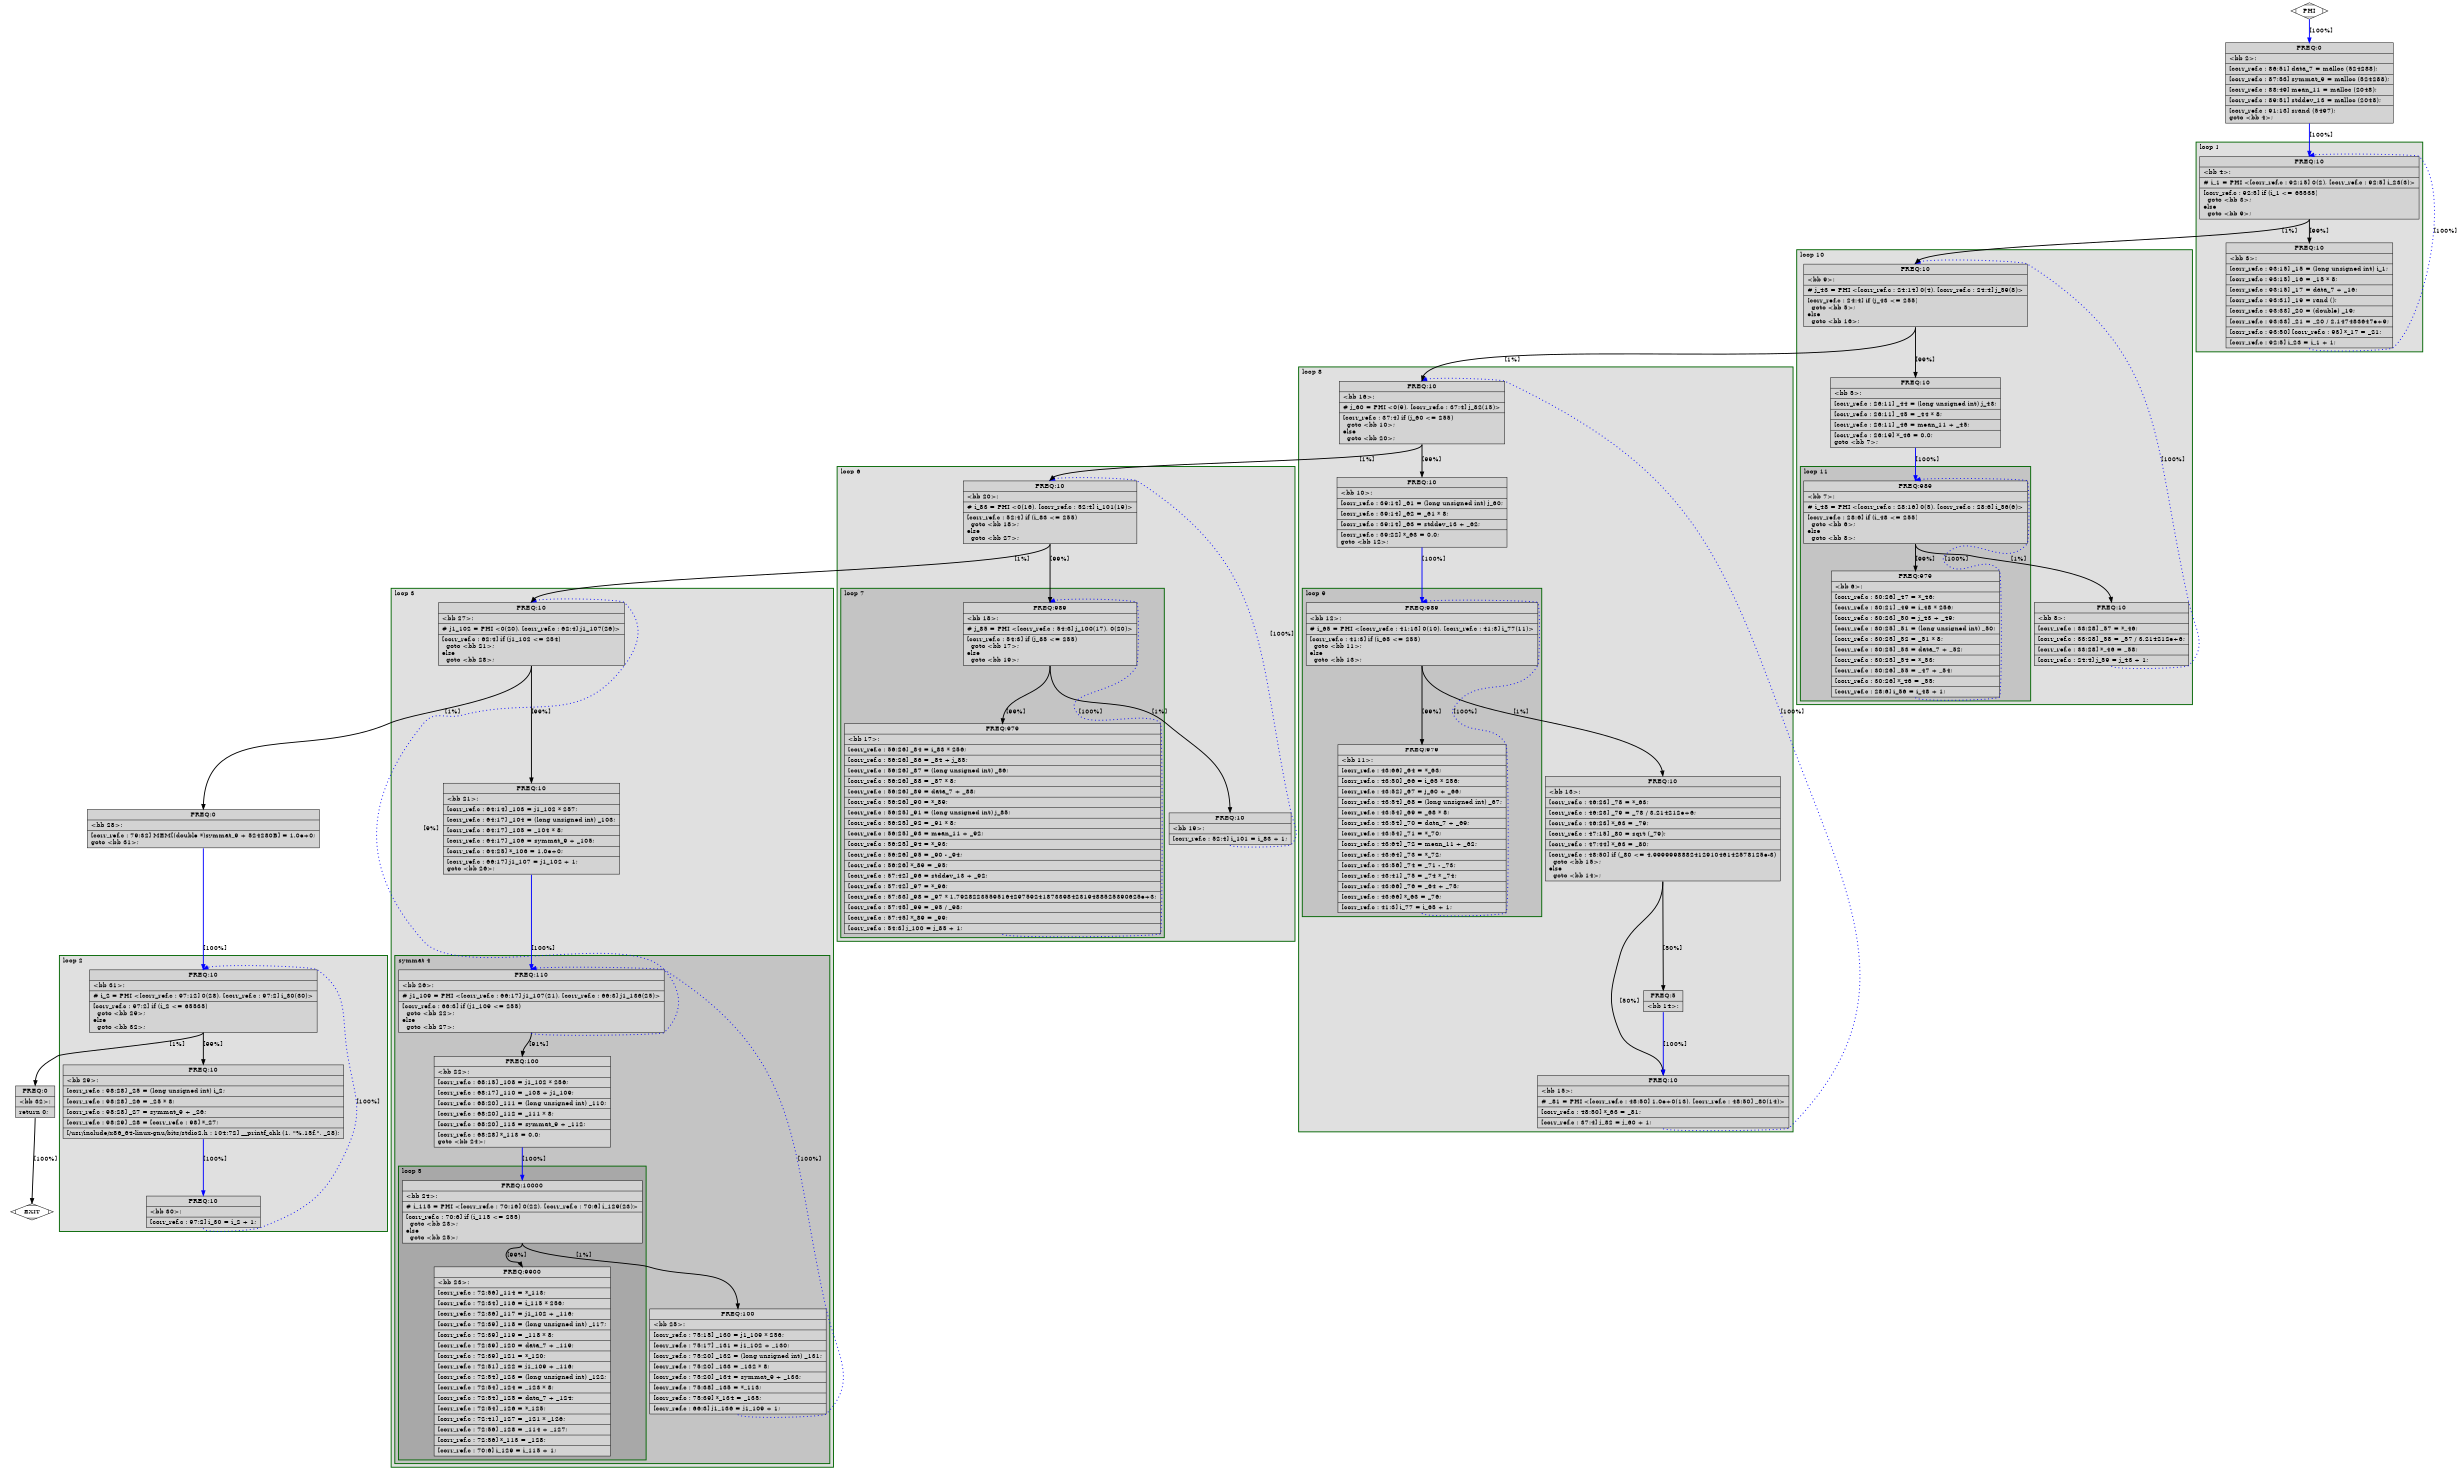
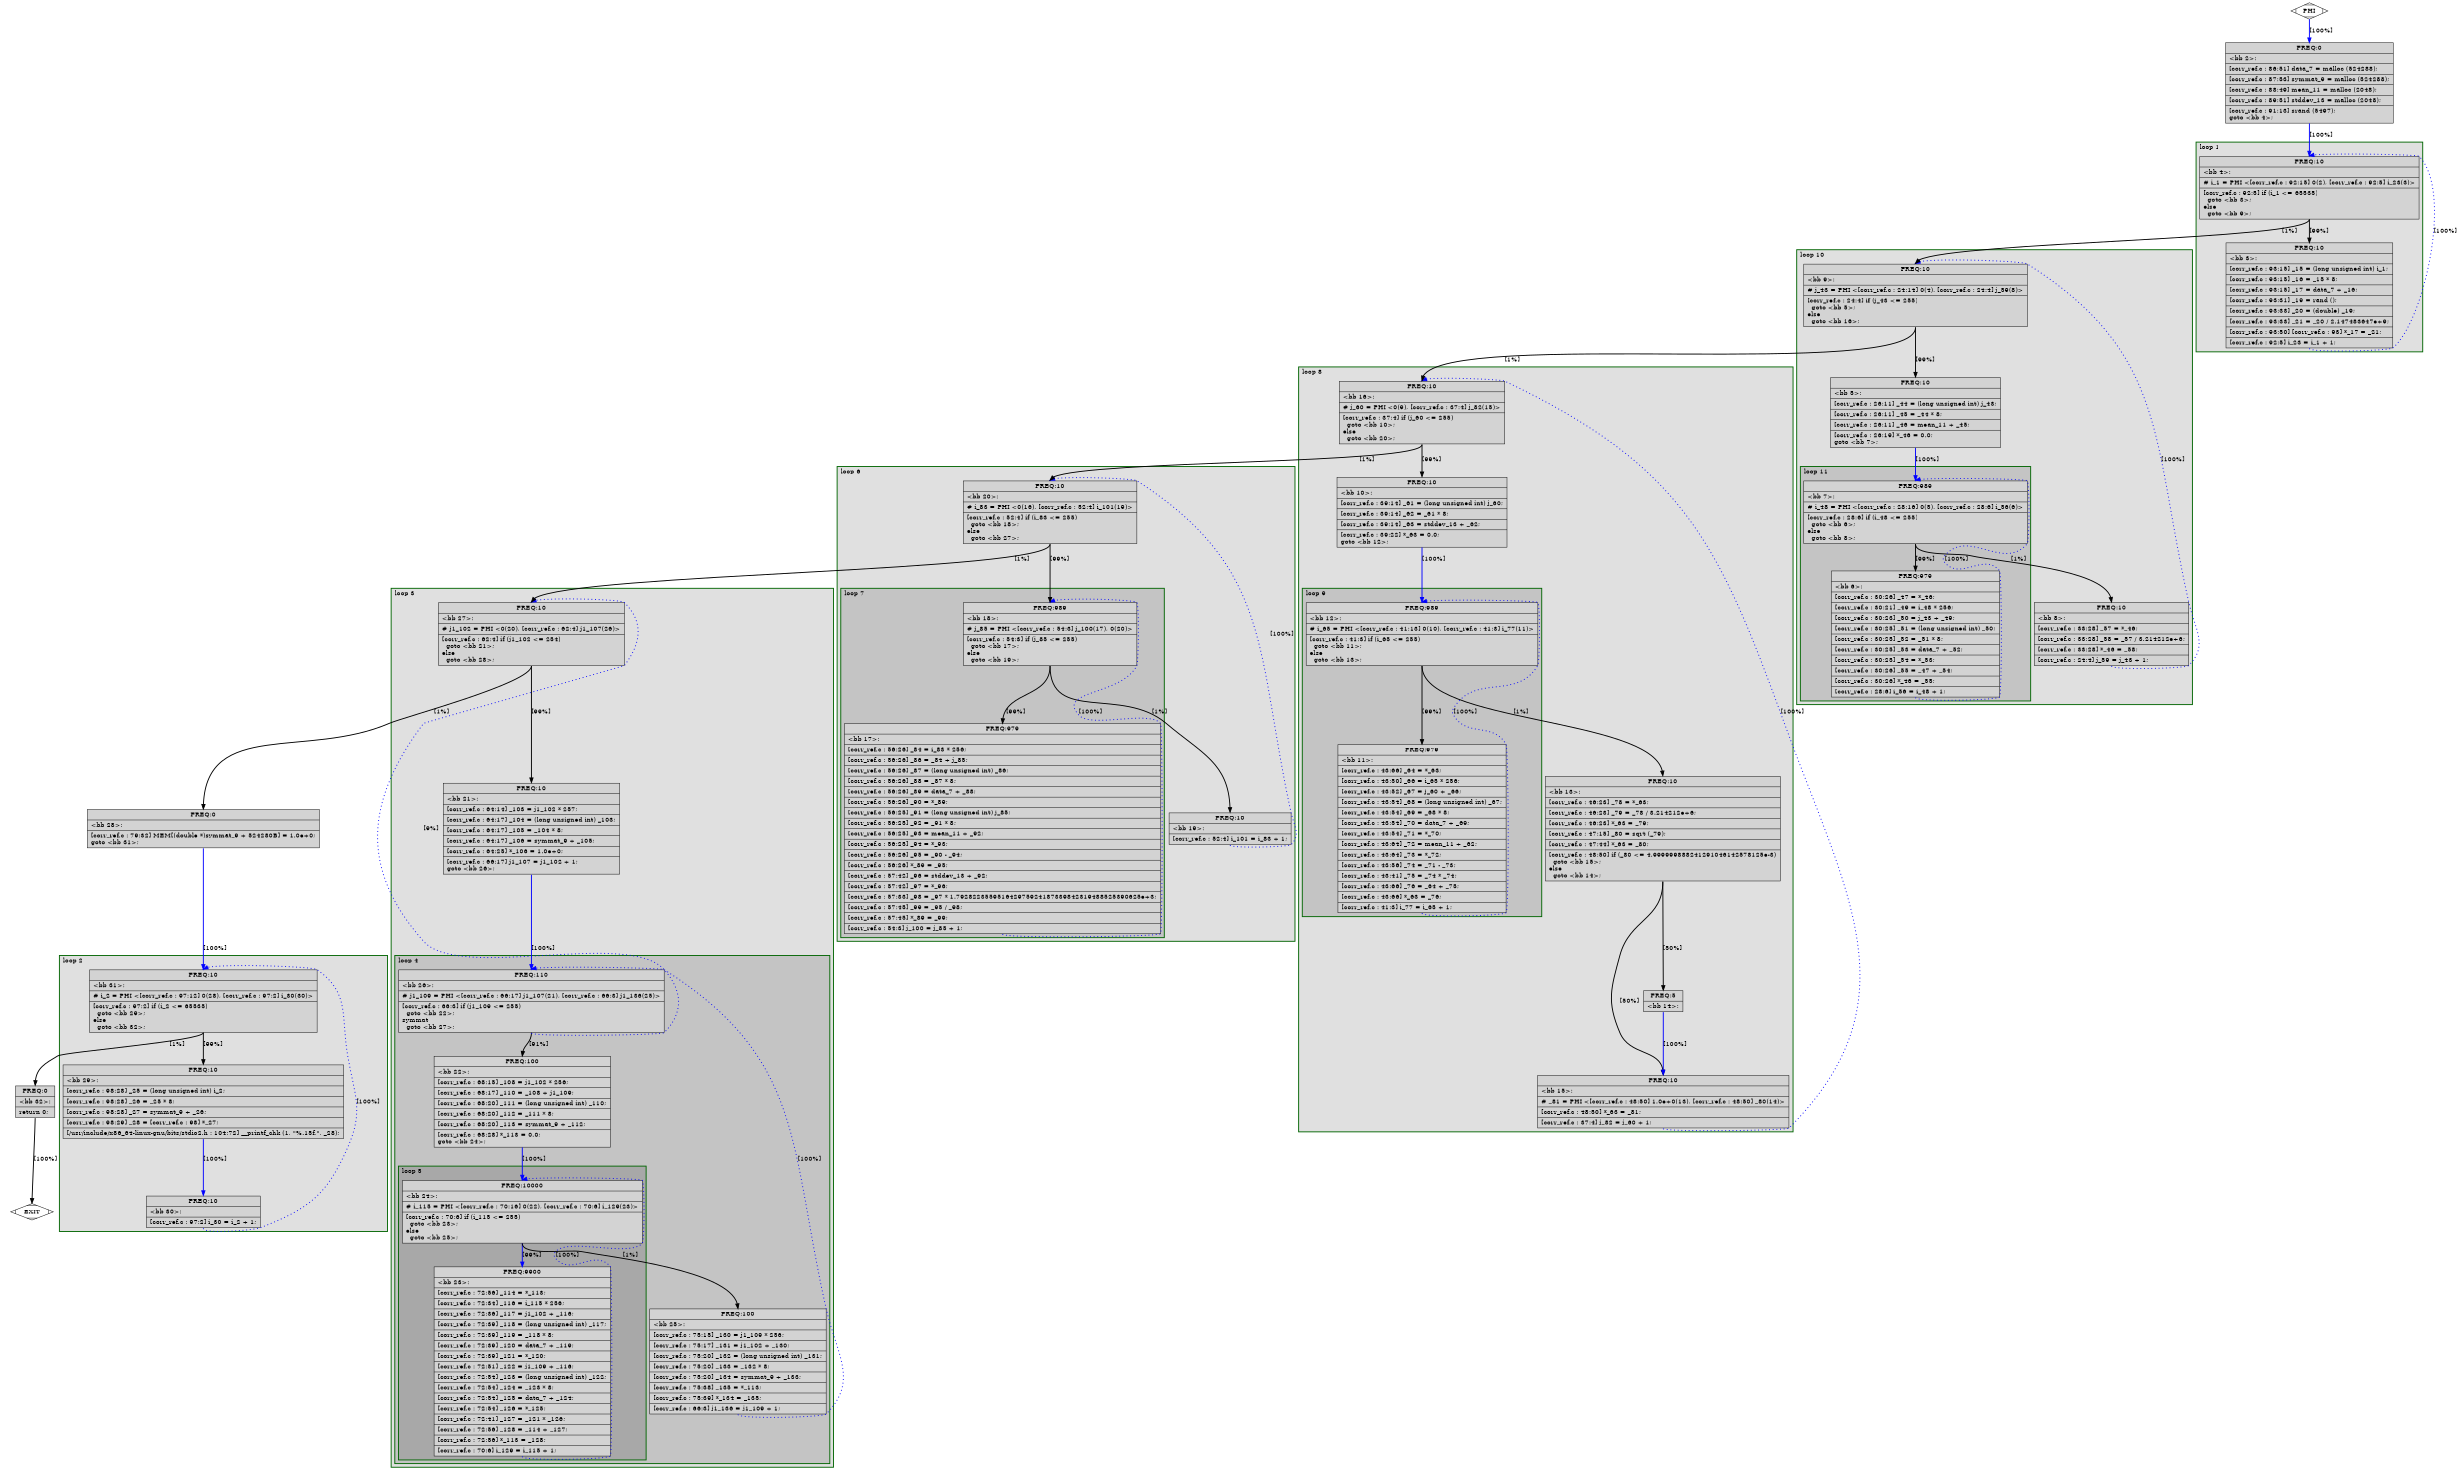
(415, 961) -> (409, 961)
(409, 1020) -> (416, 1020)
(507, 1253) -> (522, 1253)
none -> (584, 1262)
